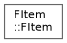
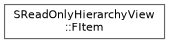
(33, 22) -> (85, 22)
